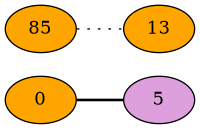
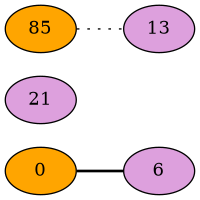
(159, 29) -> (159, 29)
none -> (41, 100)
(159, 100) -> (159, 171)
